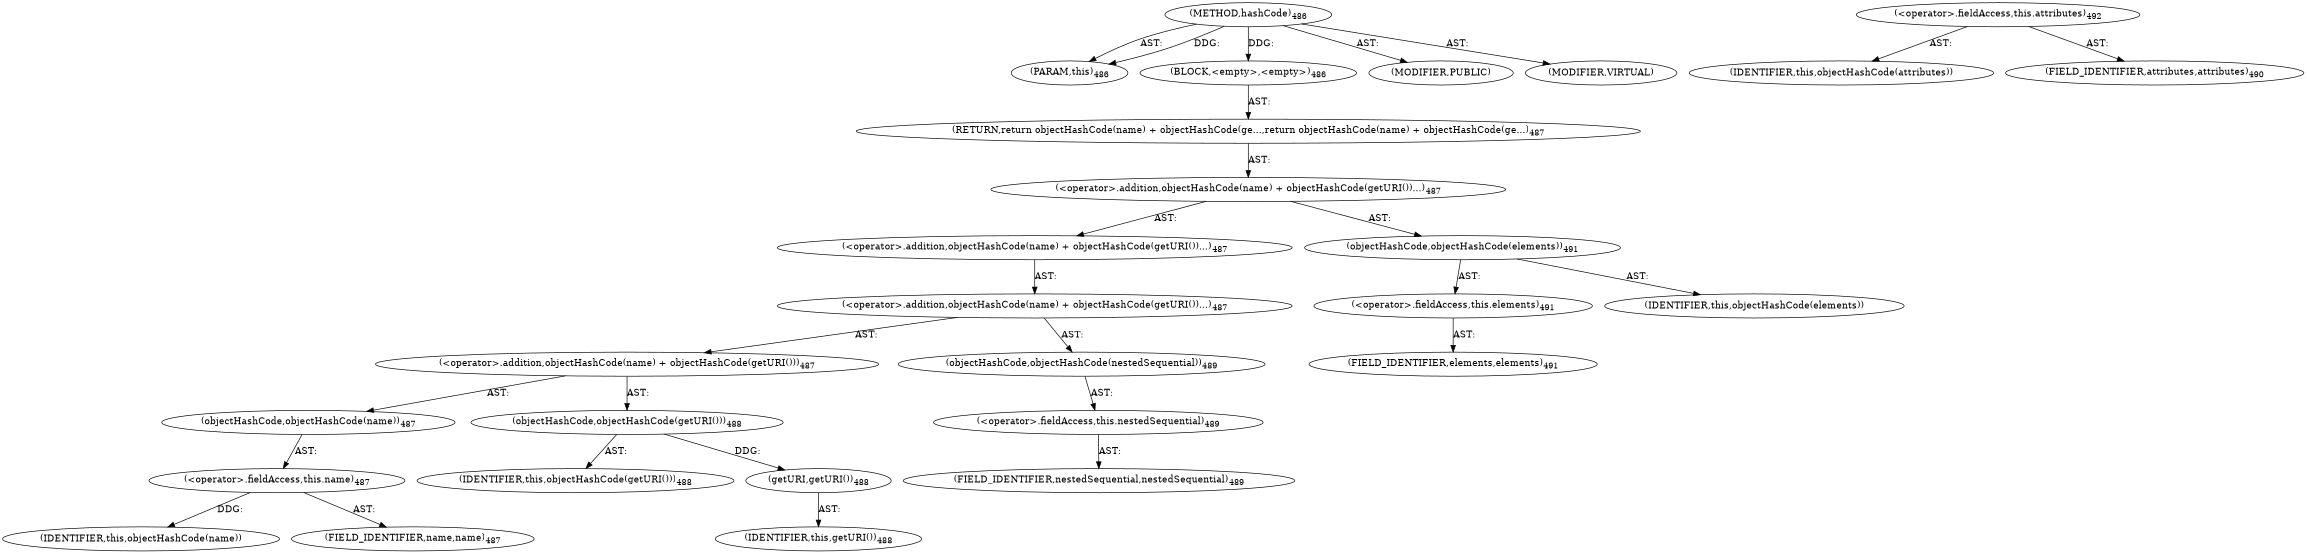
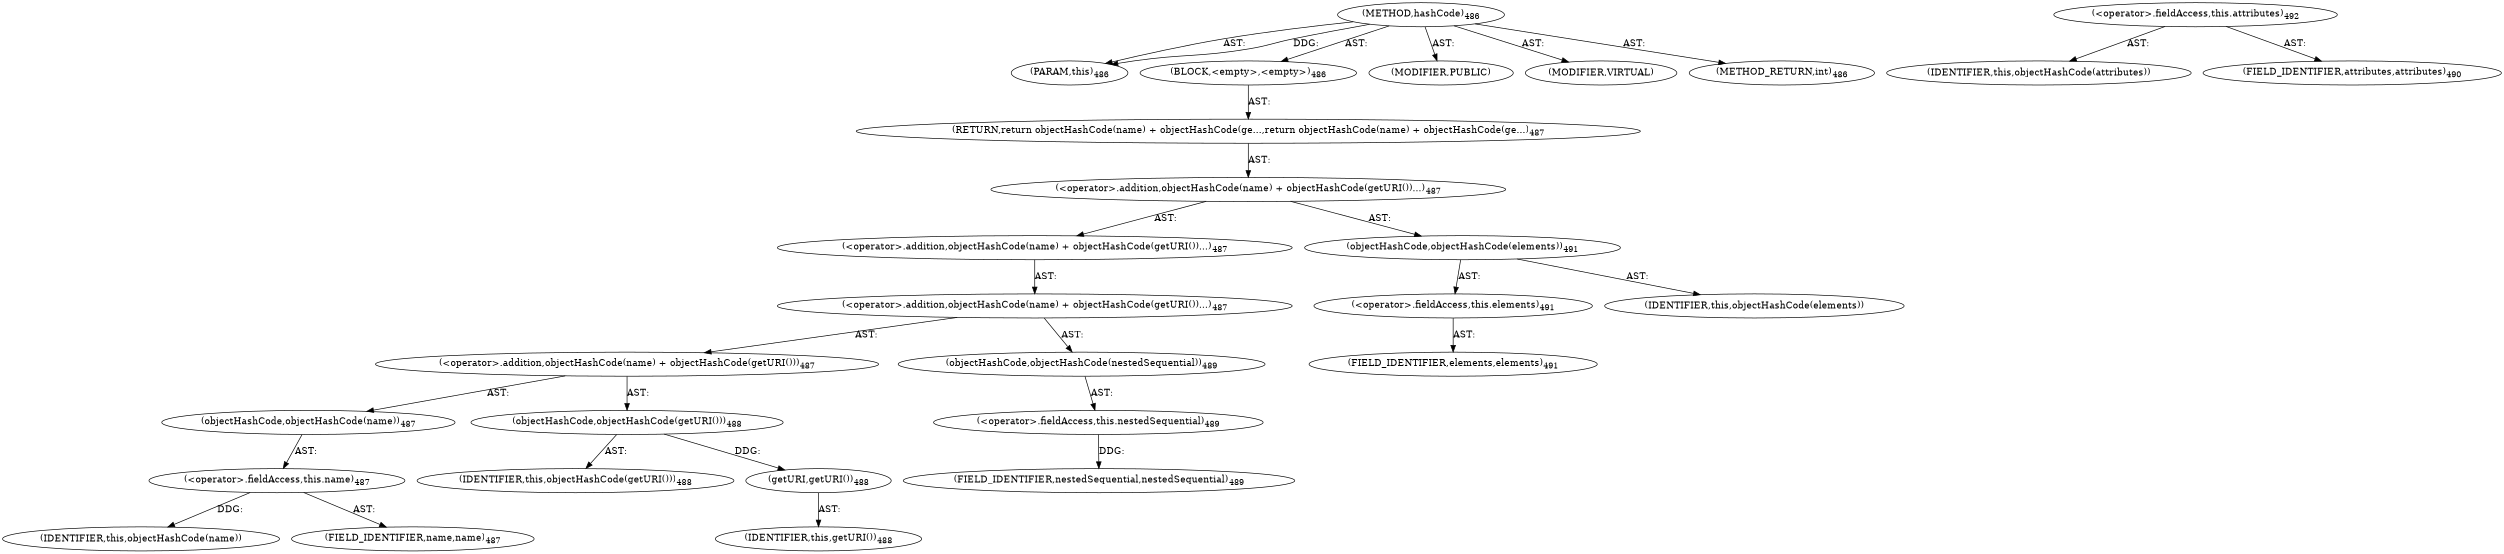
(1263, 44) -> (1358, 44)
none -> (1782, 73)
(1112, 452) -> (1113, 452)
